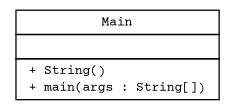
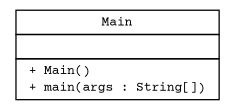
(68, 70) -> (60, 70)
